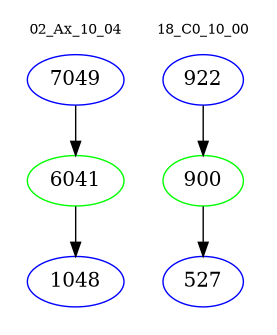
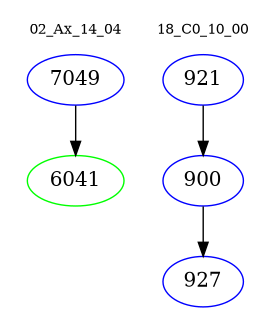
(76, 30) -> (76, 30)
(203, 80) -> (203, 80)
(203, 181) -> (203, 181)
(76, 282) -> none
(203, 282) -> (203, 282)
